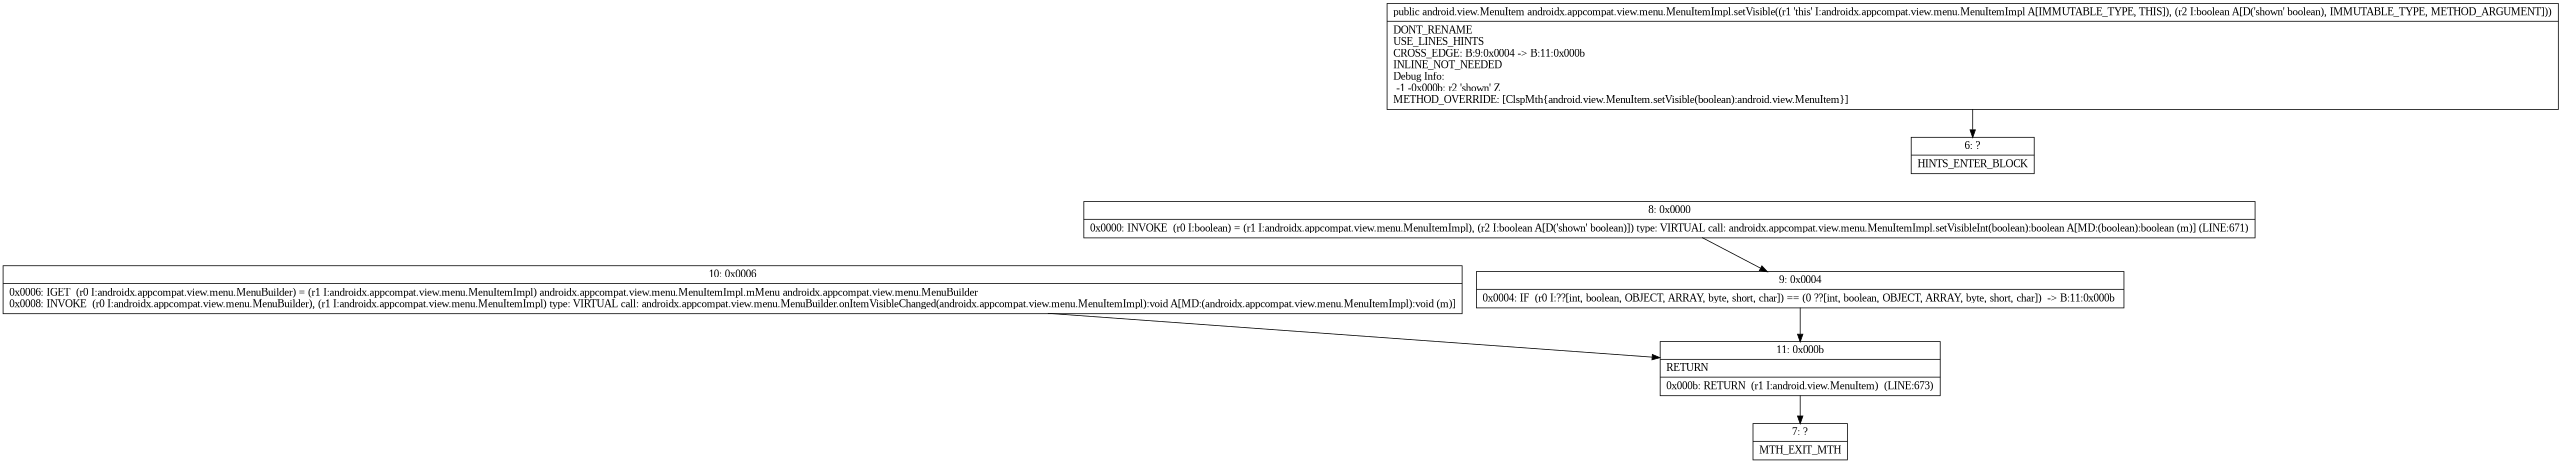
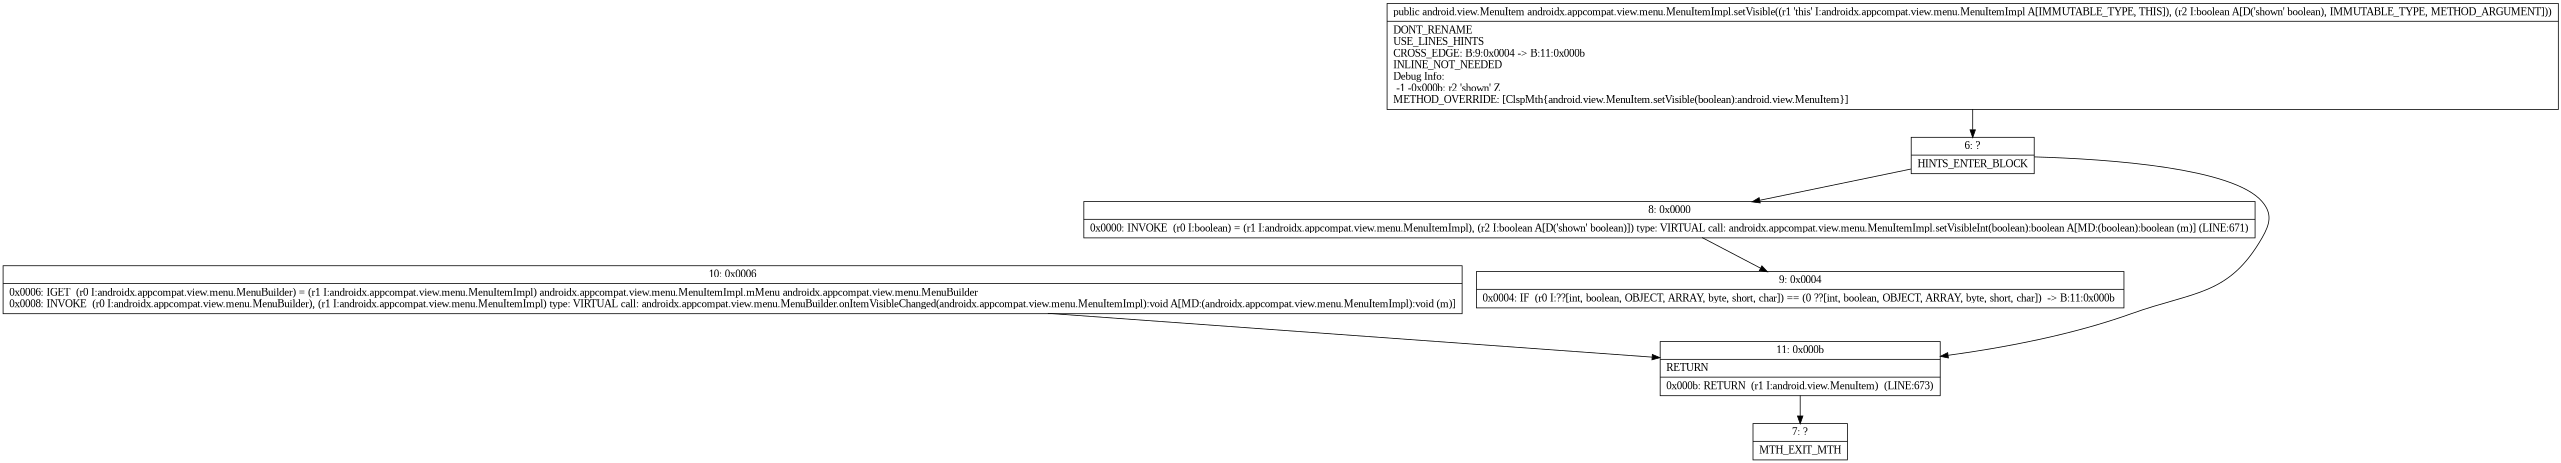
none -> (1835, 185)
(1800, 321) -> (2241, 266)
